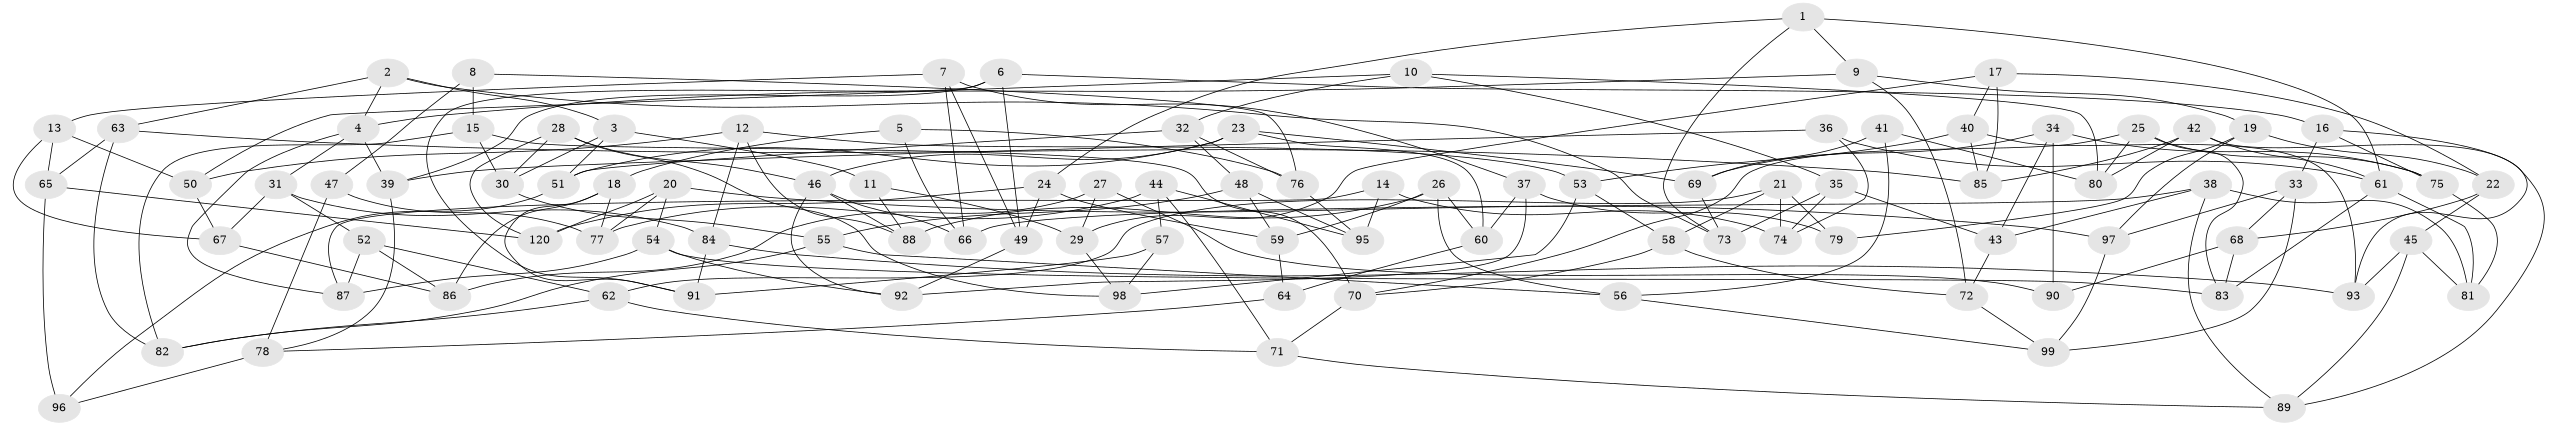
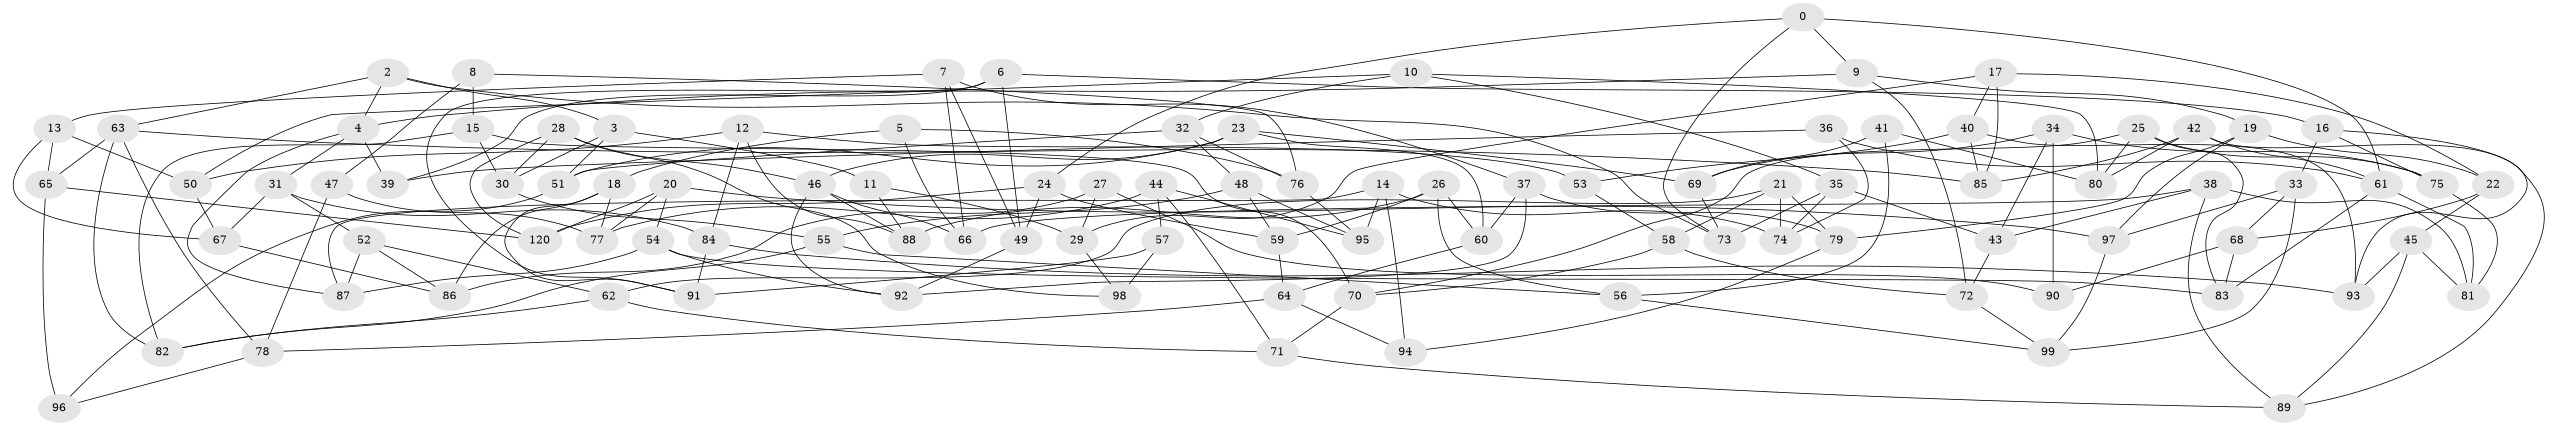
(1803, 17) -> (1803, 17)
(1408, 268) -> none
(378, 303) -> (180, 247)
none -> (1406, 352)
